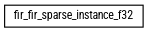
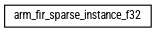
(74, 16) -> (78, 16)
